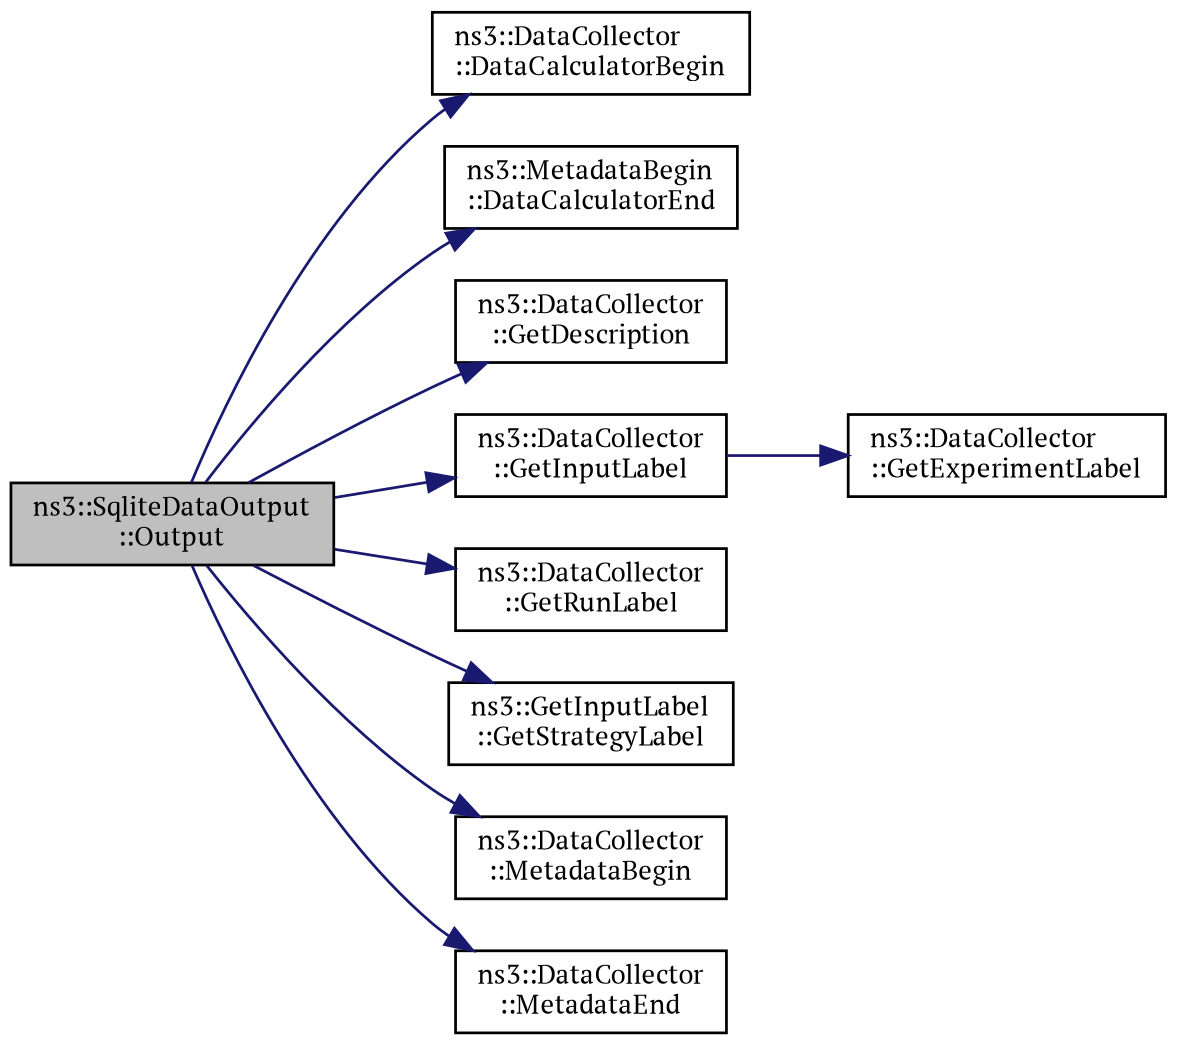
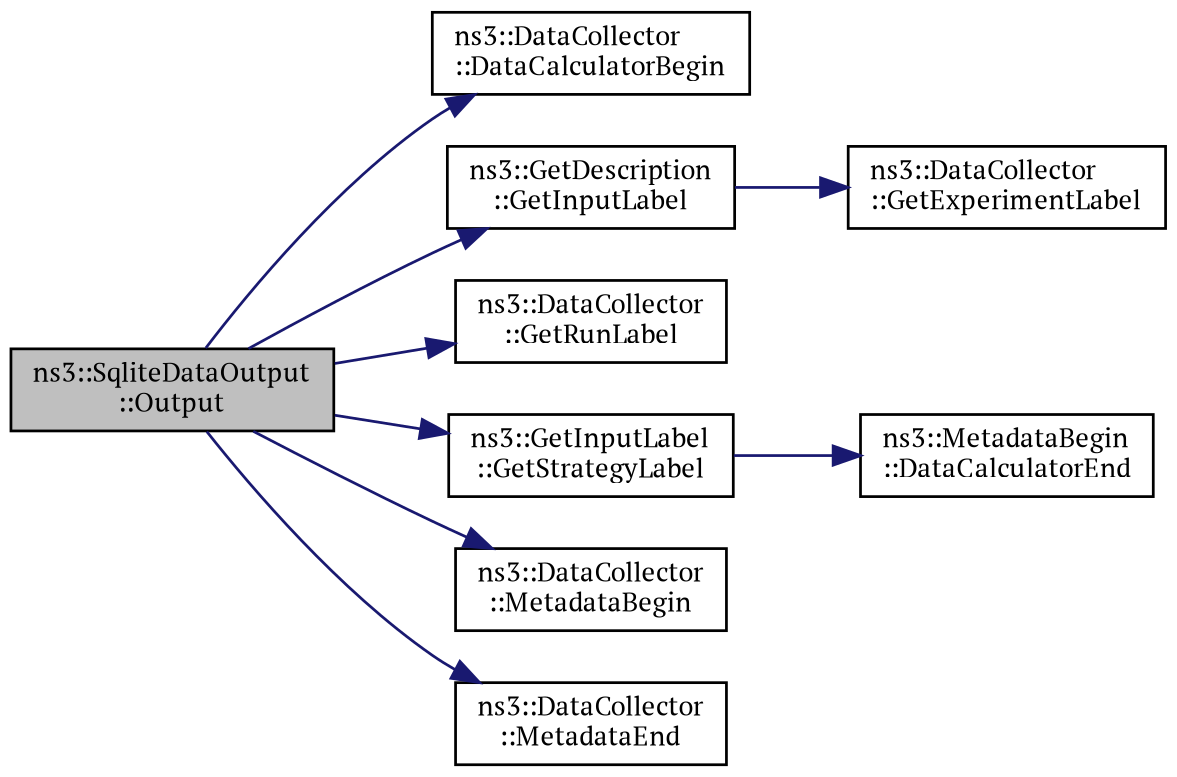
(591, 321) -> none
(318, 352) -> (783, 456)
(591, 456) -> (591, 187)
